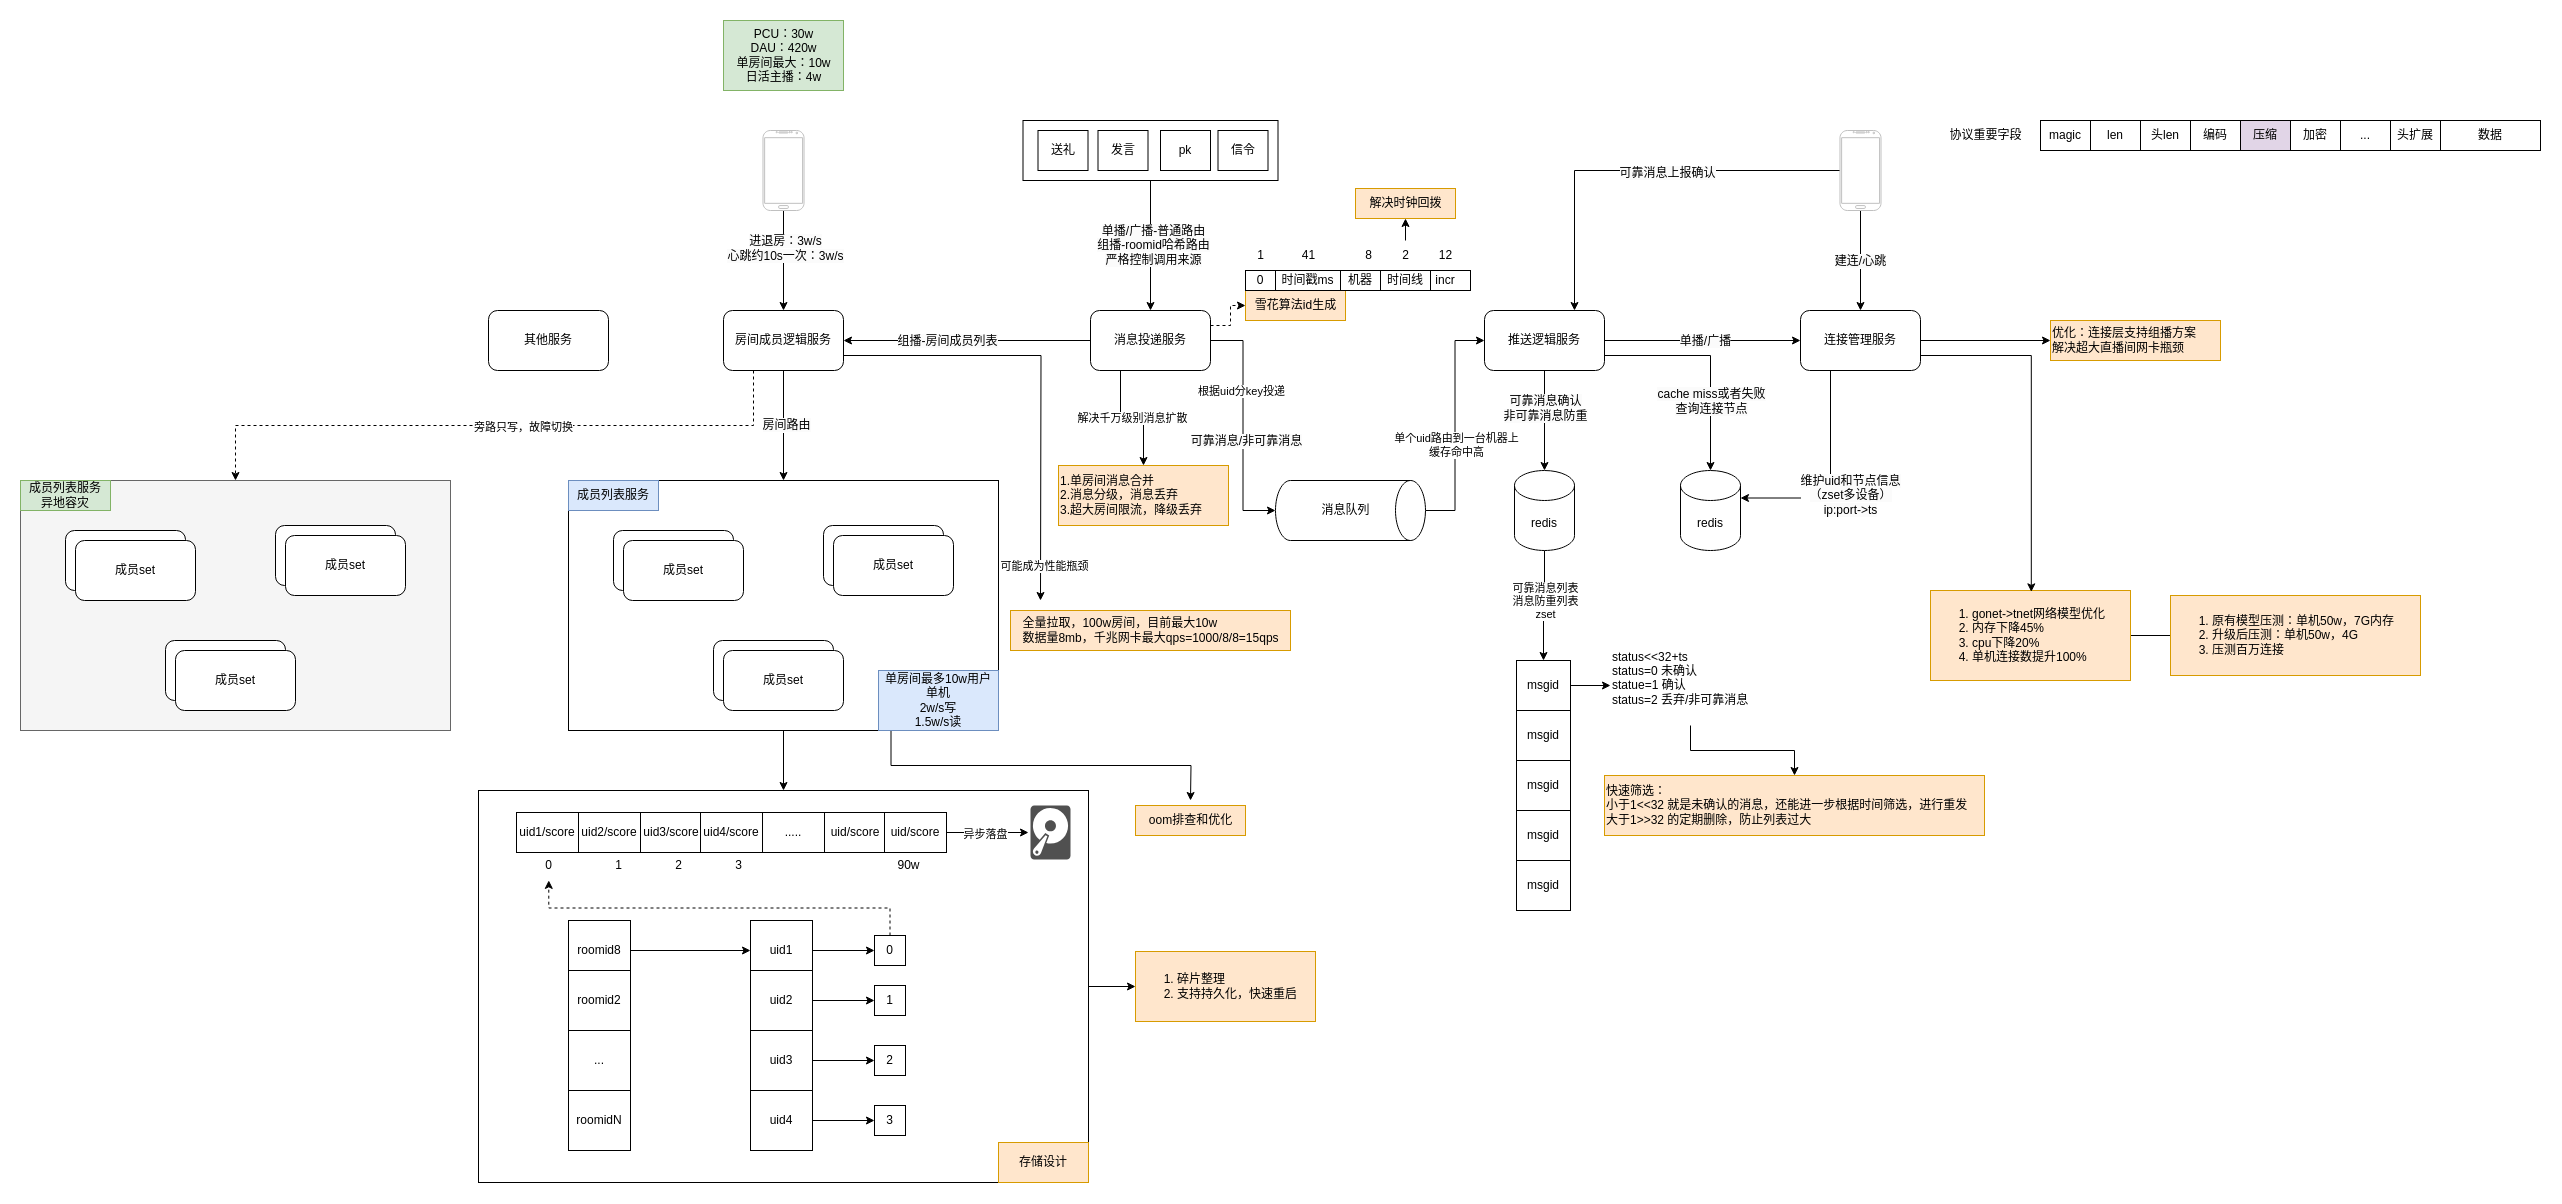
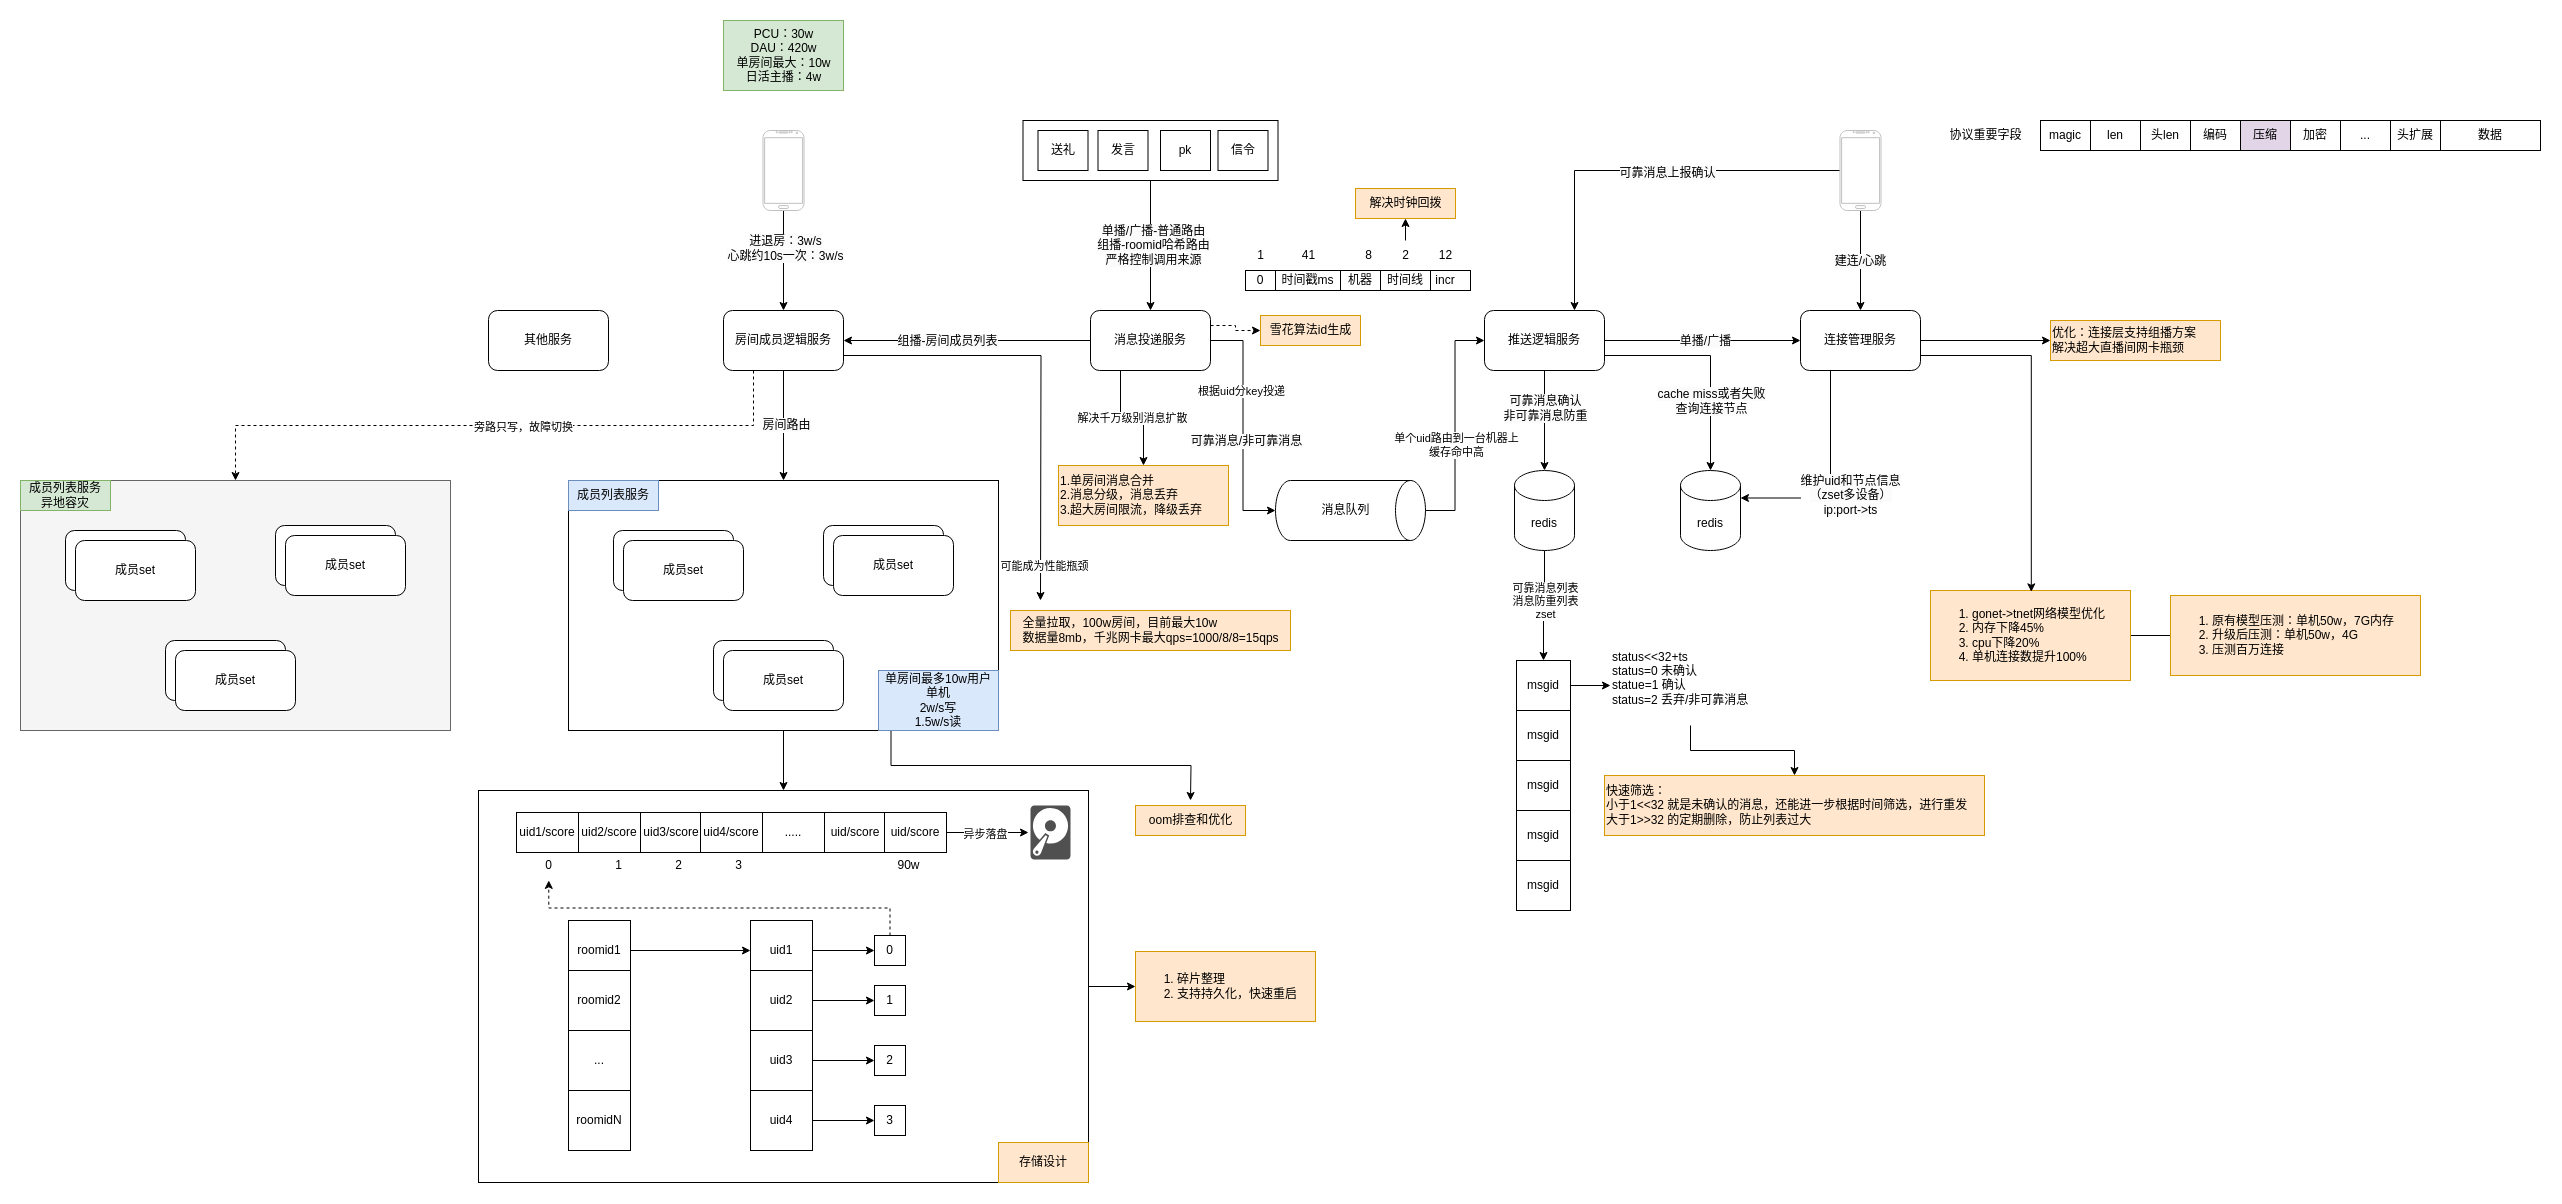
(1296, 306) -> (1311, 331)
(600, 951) -> (600, 951)
